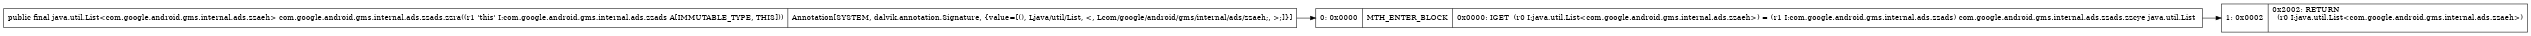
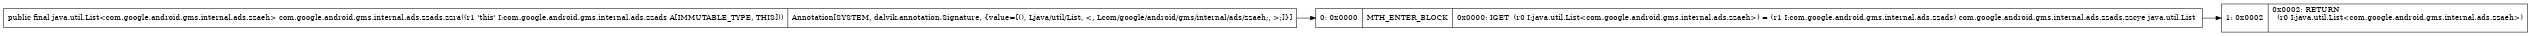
(2308, 10) -> (2308, 10)
